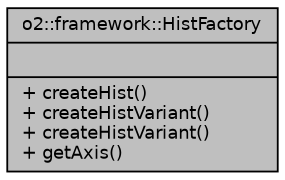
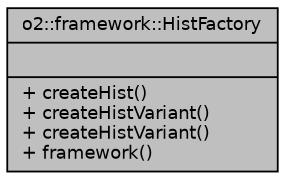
(73, 153) -> (88, 153)
